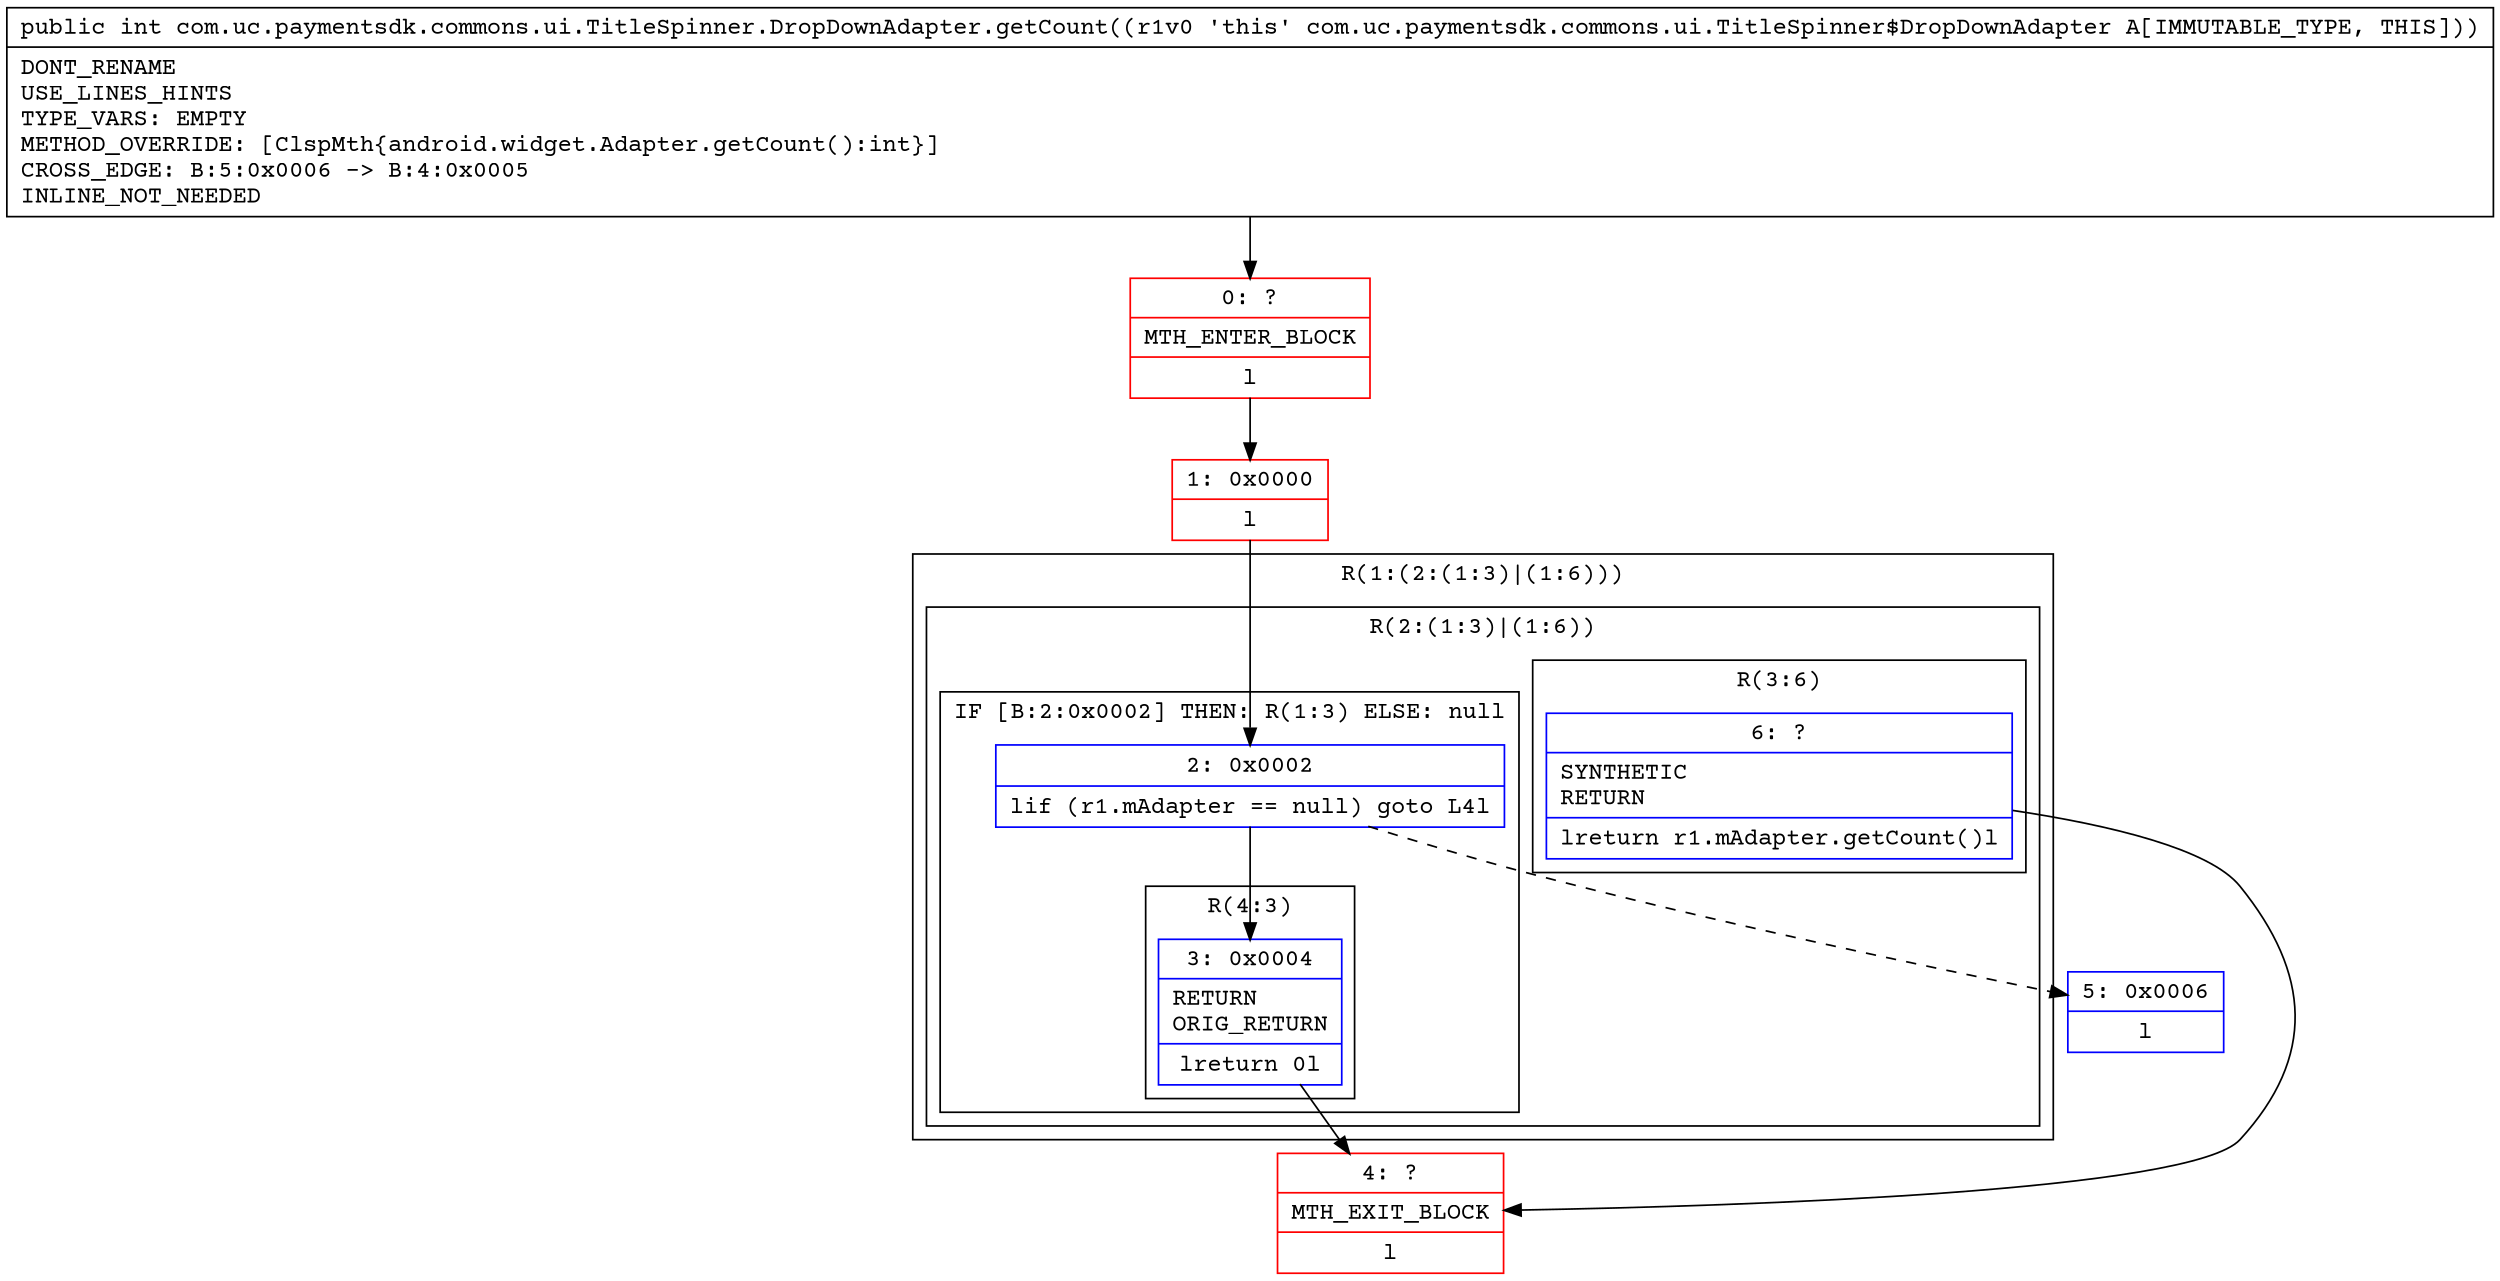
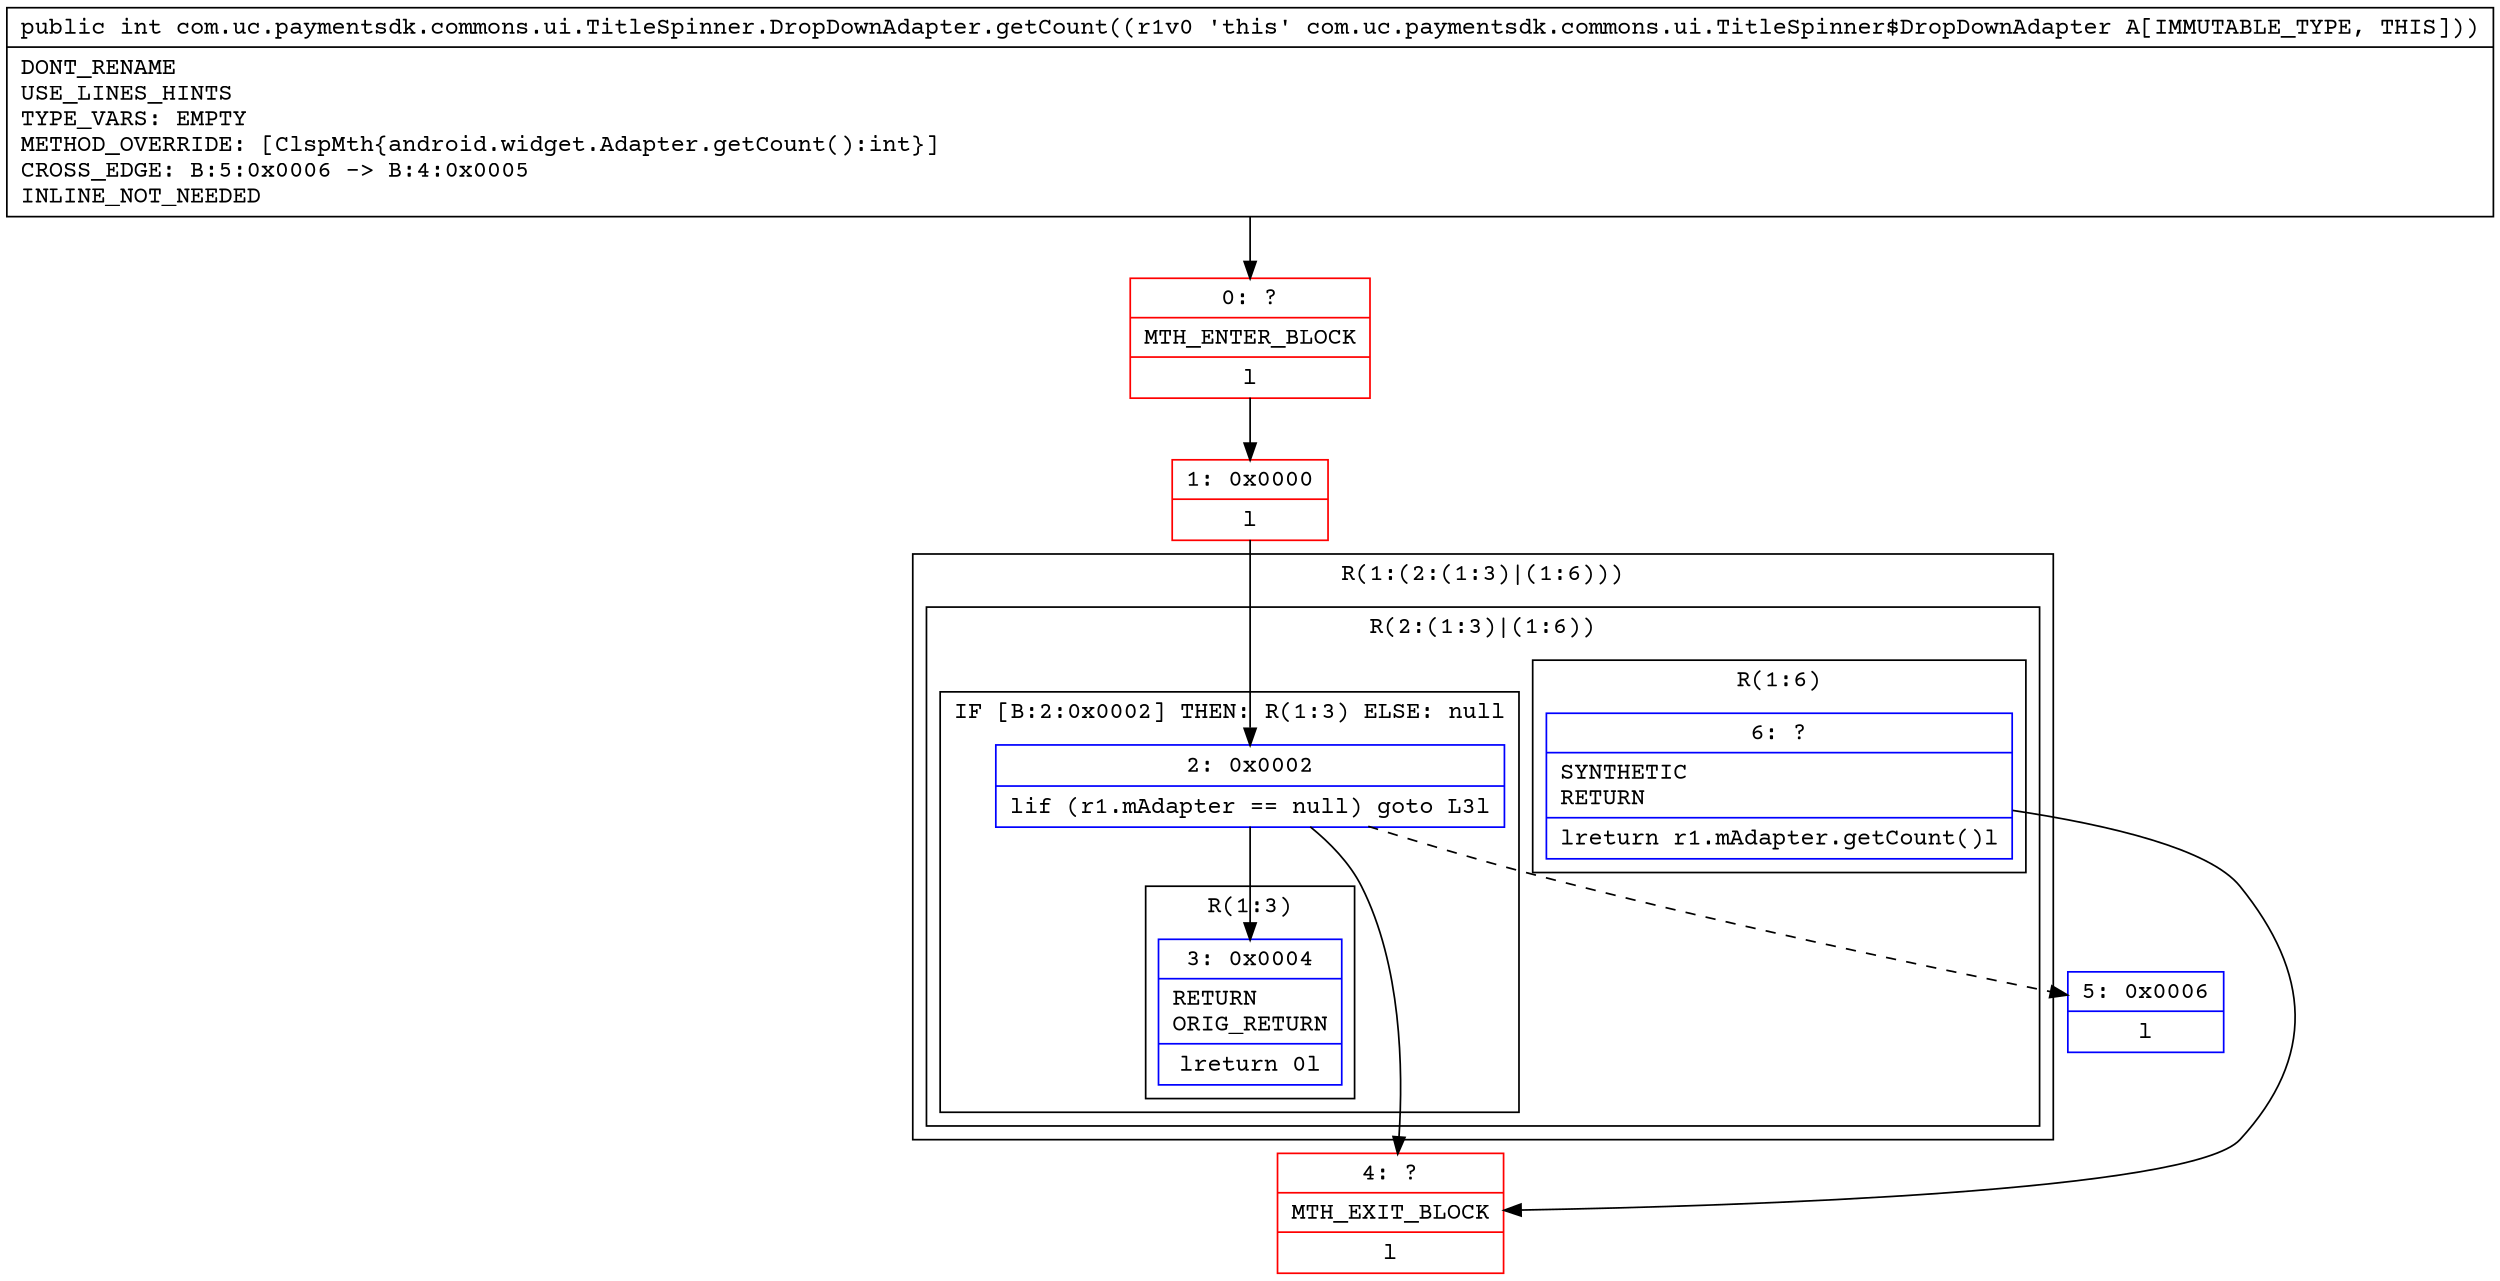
(1779, 680) -> (1779, 680)
(1250, 806) -> (1250, 806)
(1250, 906) -> (1250, 906)
(1320, 1112) -> (1389, 970)
